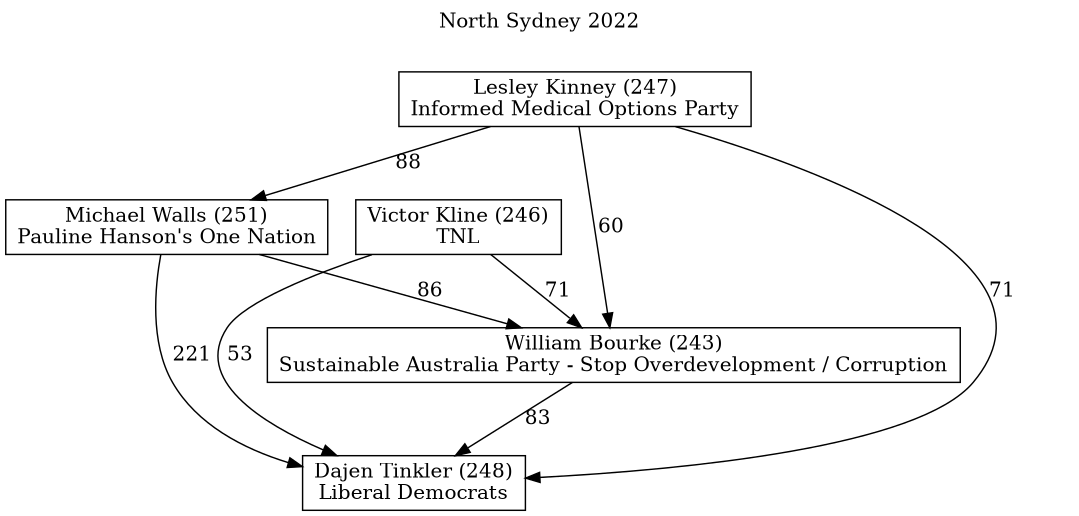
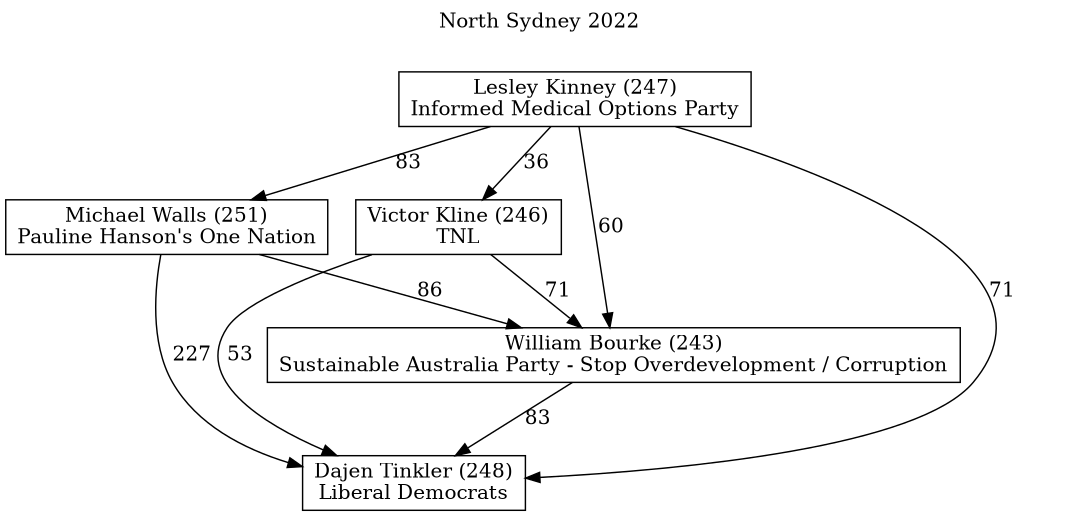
none -> (522, 158)
(409, 163) -> (409, 163)
(193, 355) -> (193, 355)
